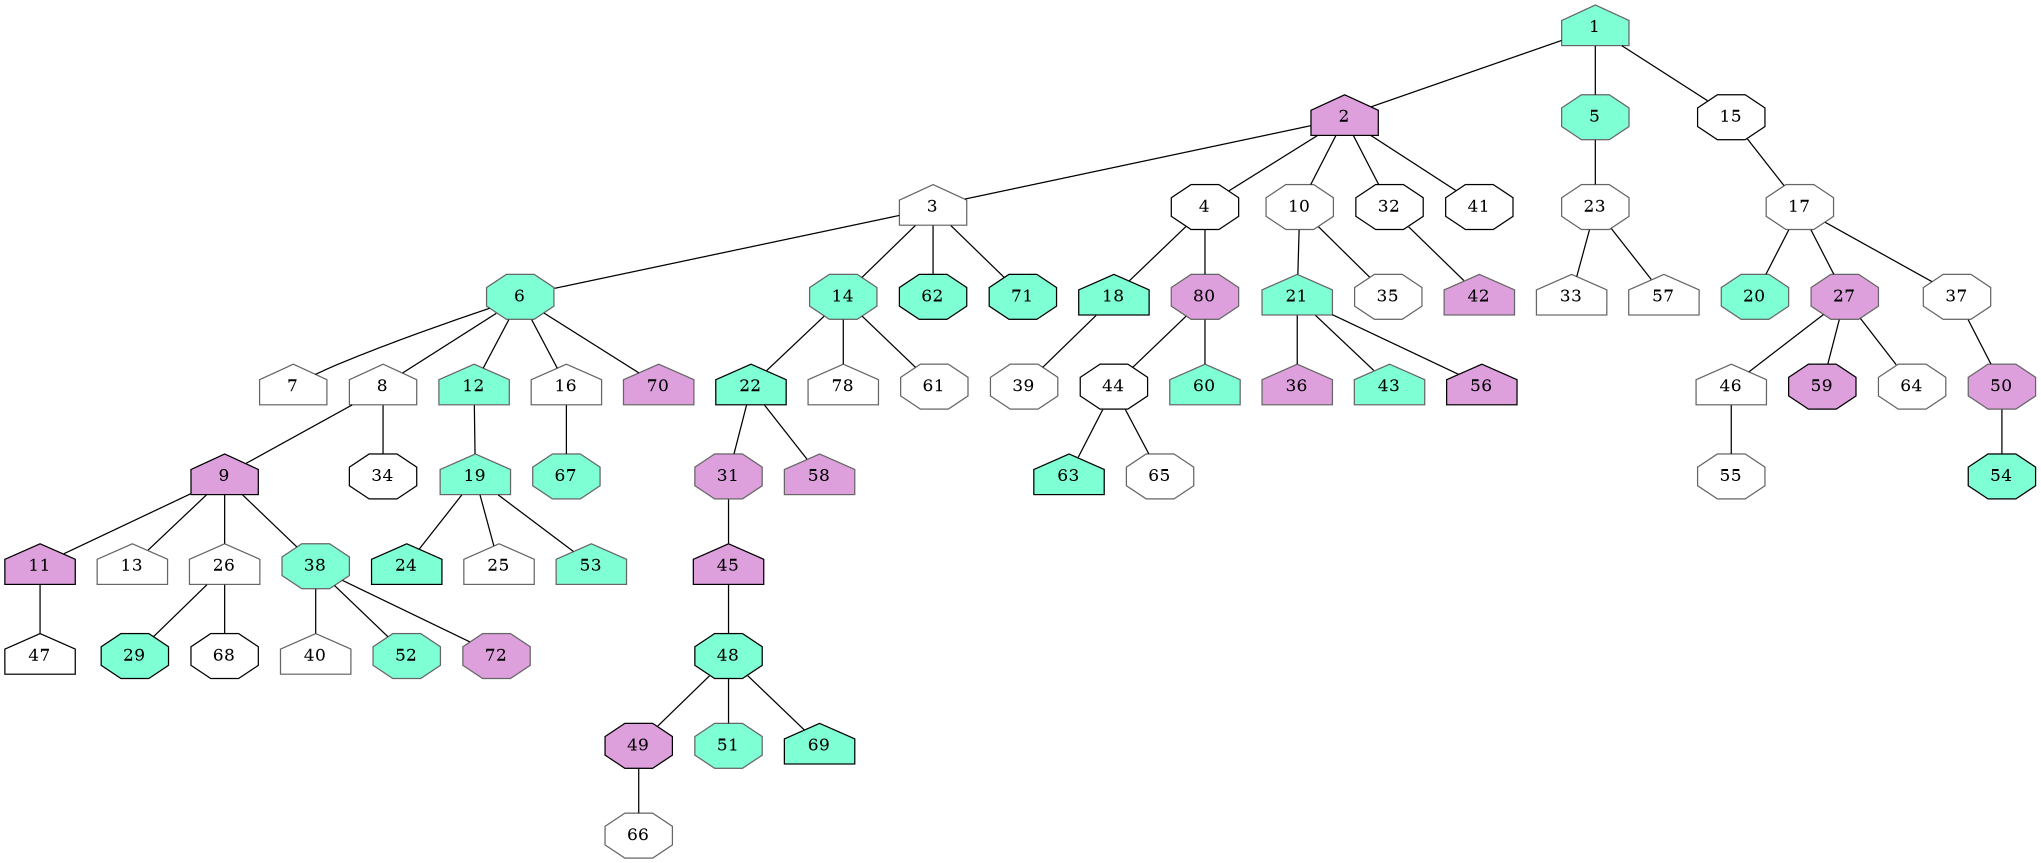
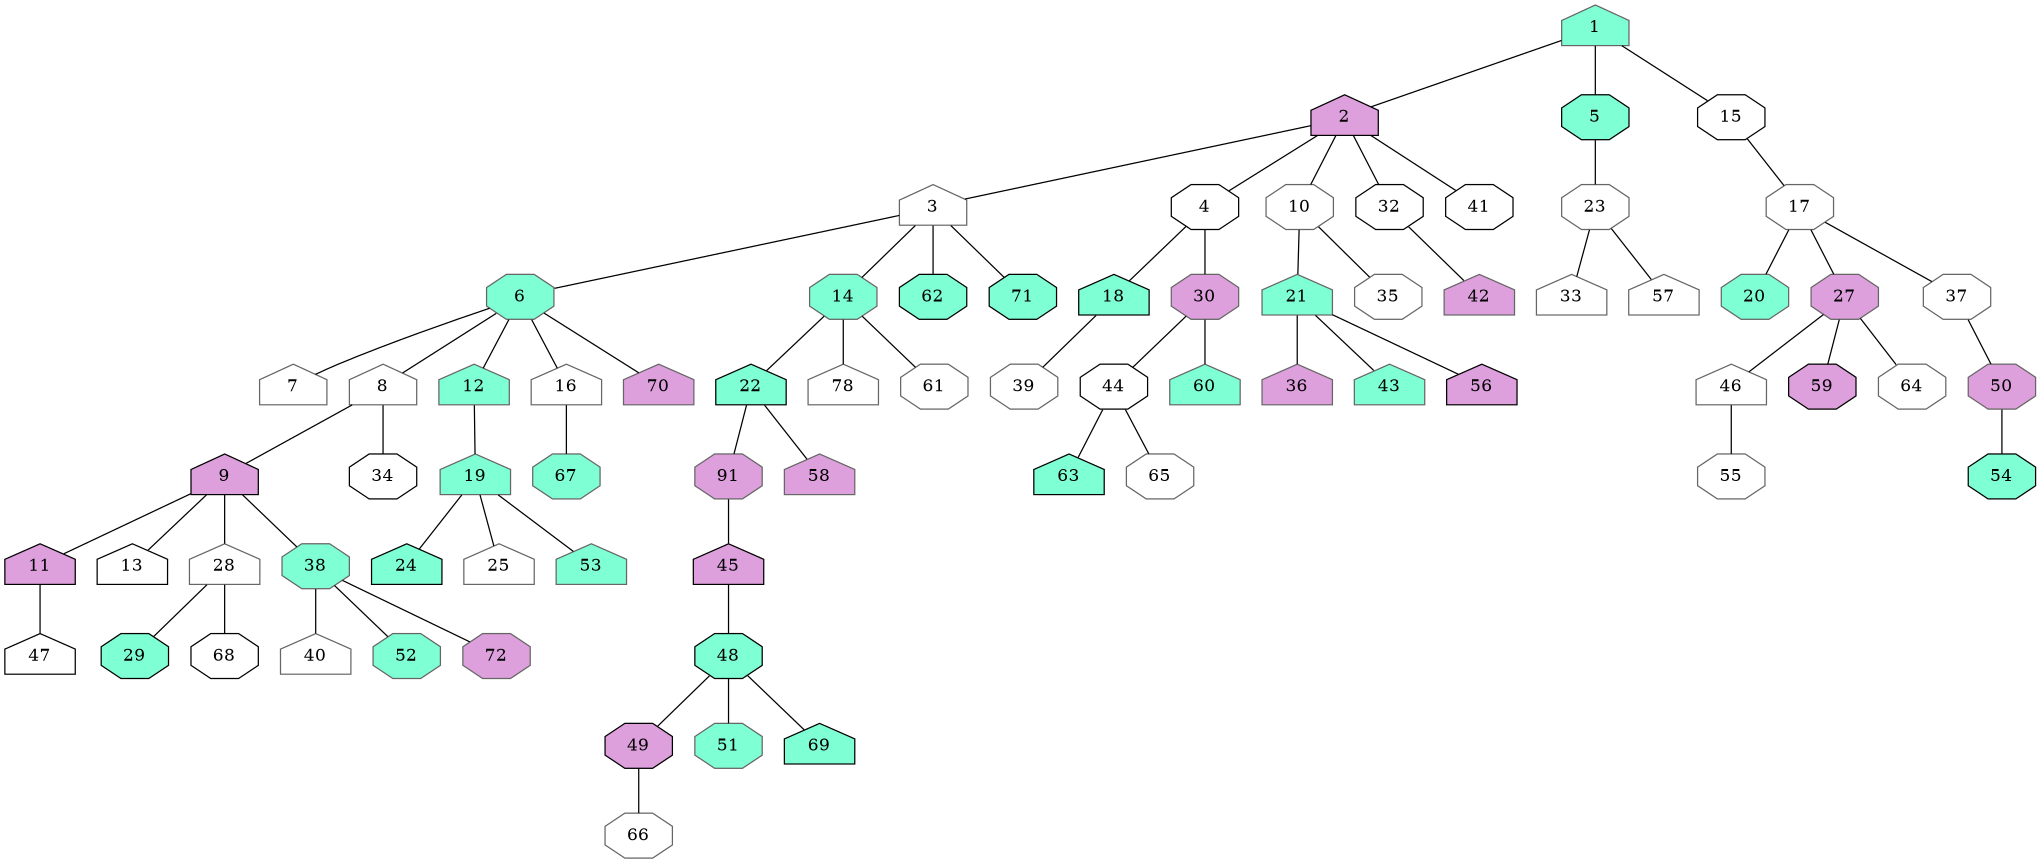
(1595, 117) -> (1595, 117)
(1205, 297) -> (1205, 297)
(729, 476) -> (729, 476)
(132, 566) -> (132, 566)
(225, 566) -> (225, 566)
